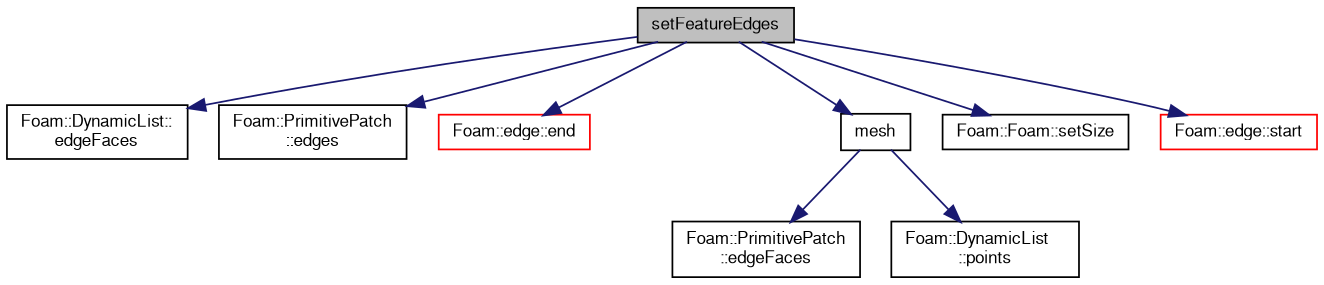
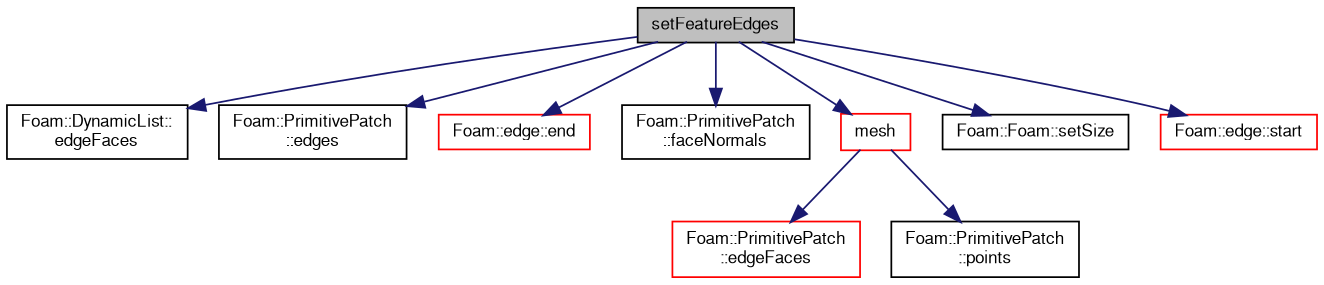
none -> (716, 132)
(876, 132) -> (876, 132)
(766, 249) -> (766, 249)
(985, 249) -> (985, 249)
